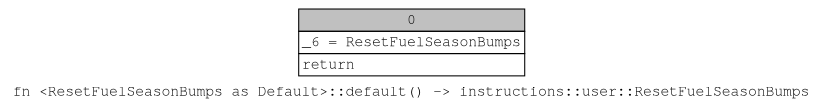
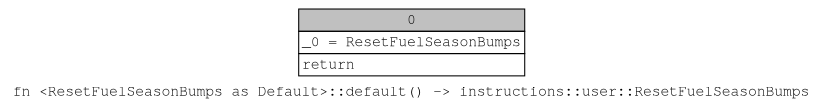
(412, 42) -> (412, 42)
